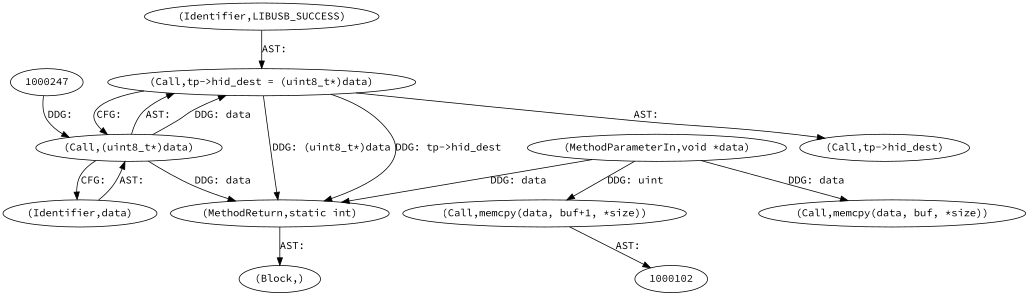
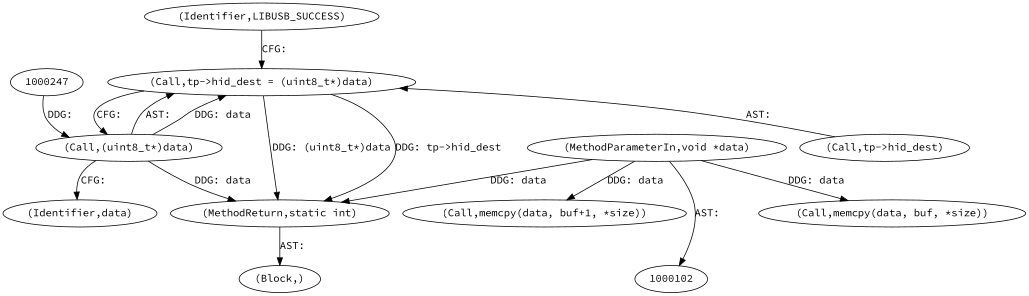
(278, 49) -> (278, 49)
(587, 116) -> (622, 104)
(635, 181) -> (635, 181)
(113, 186) -> none
(607, 246) -> (695, 208)
